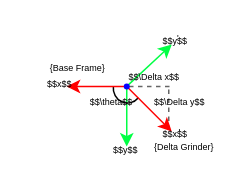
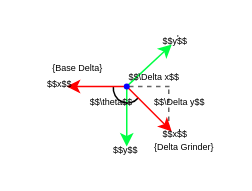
(78, 68) -> (78, 68)
